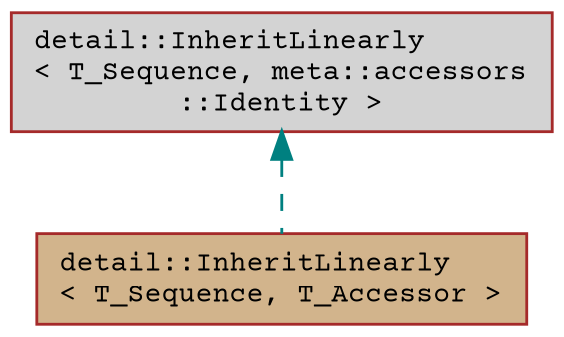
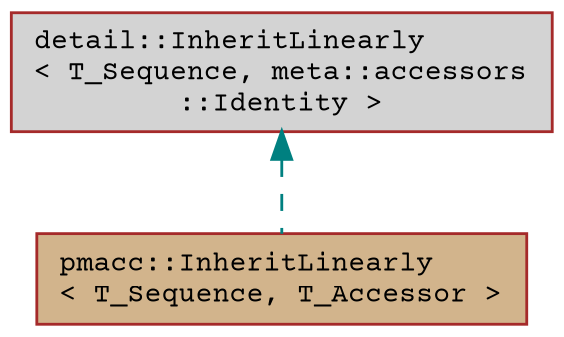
(282, 279) -> (282, 279)
